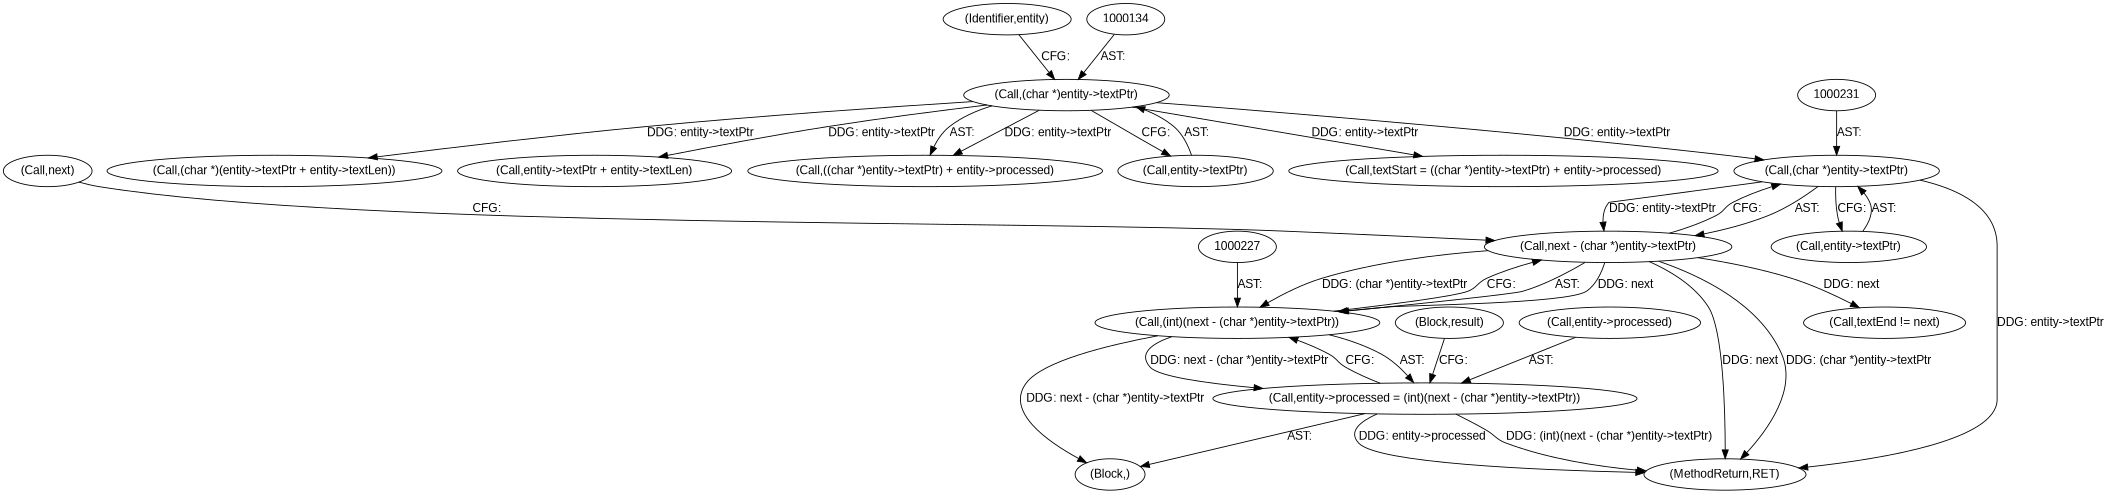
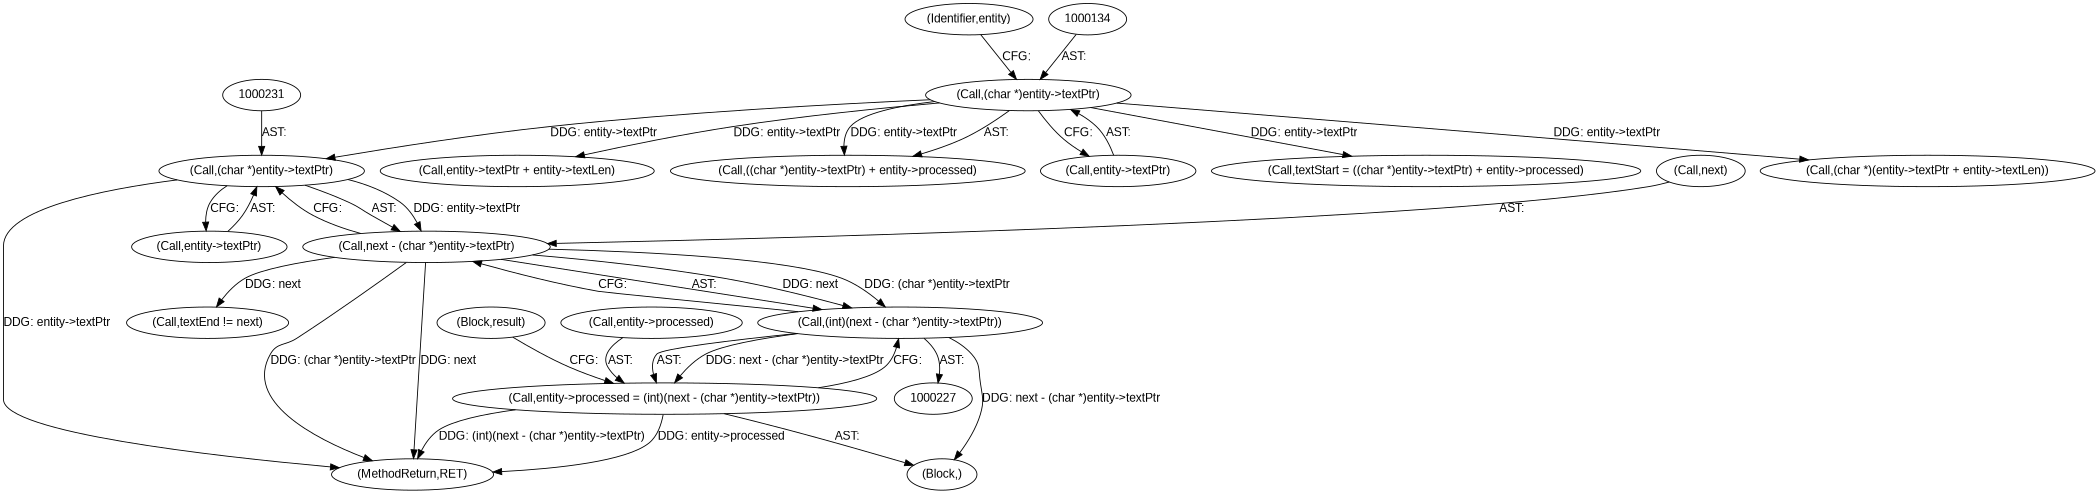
(489, 209) -> (1514, 209)
(1237, 280) -> (937, 354)
